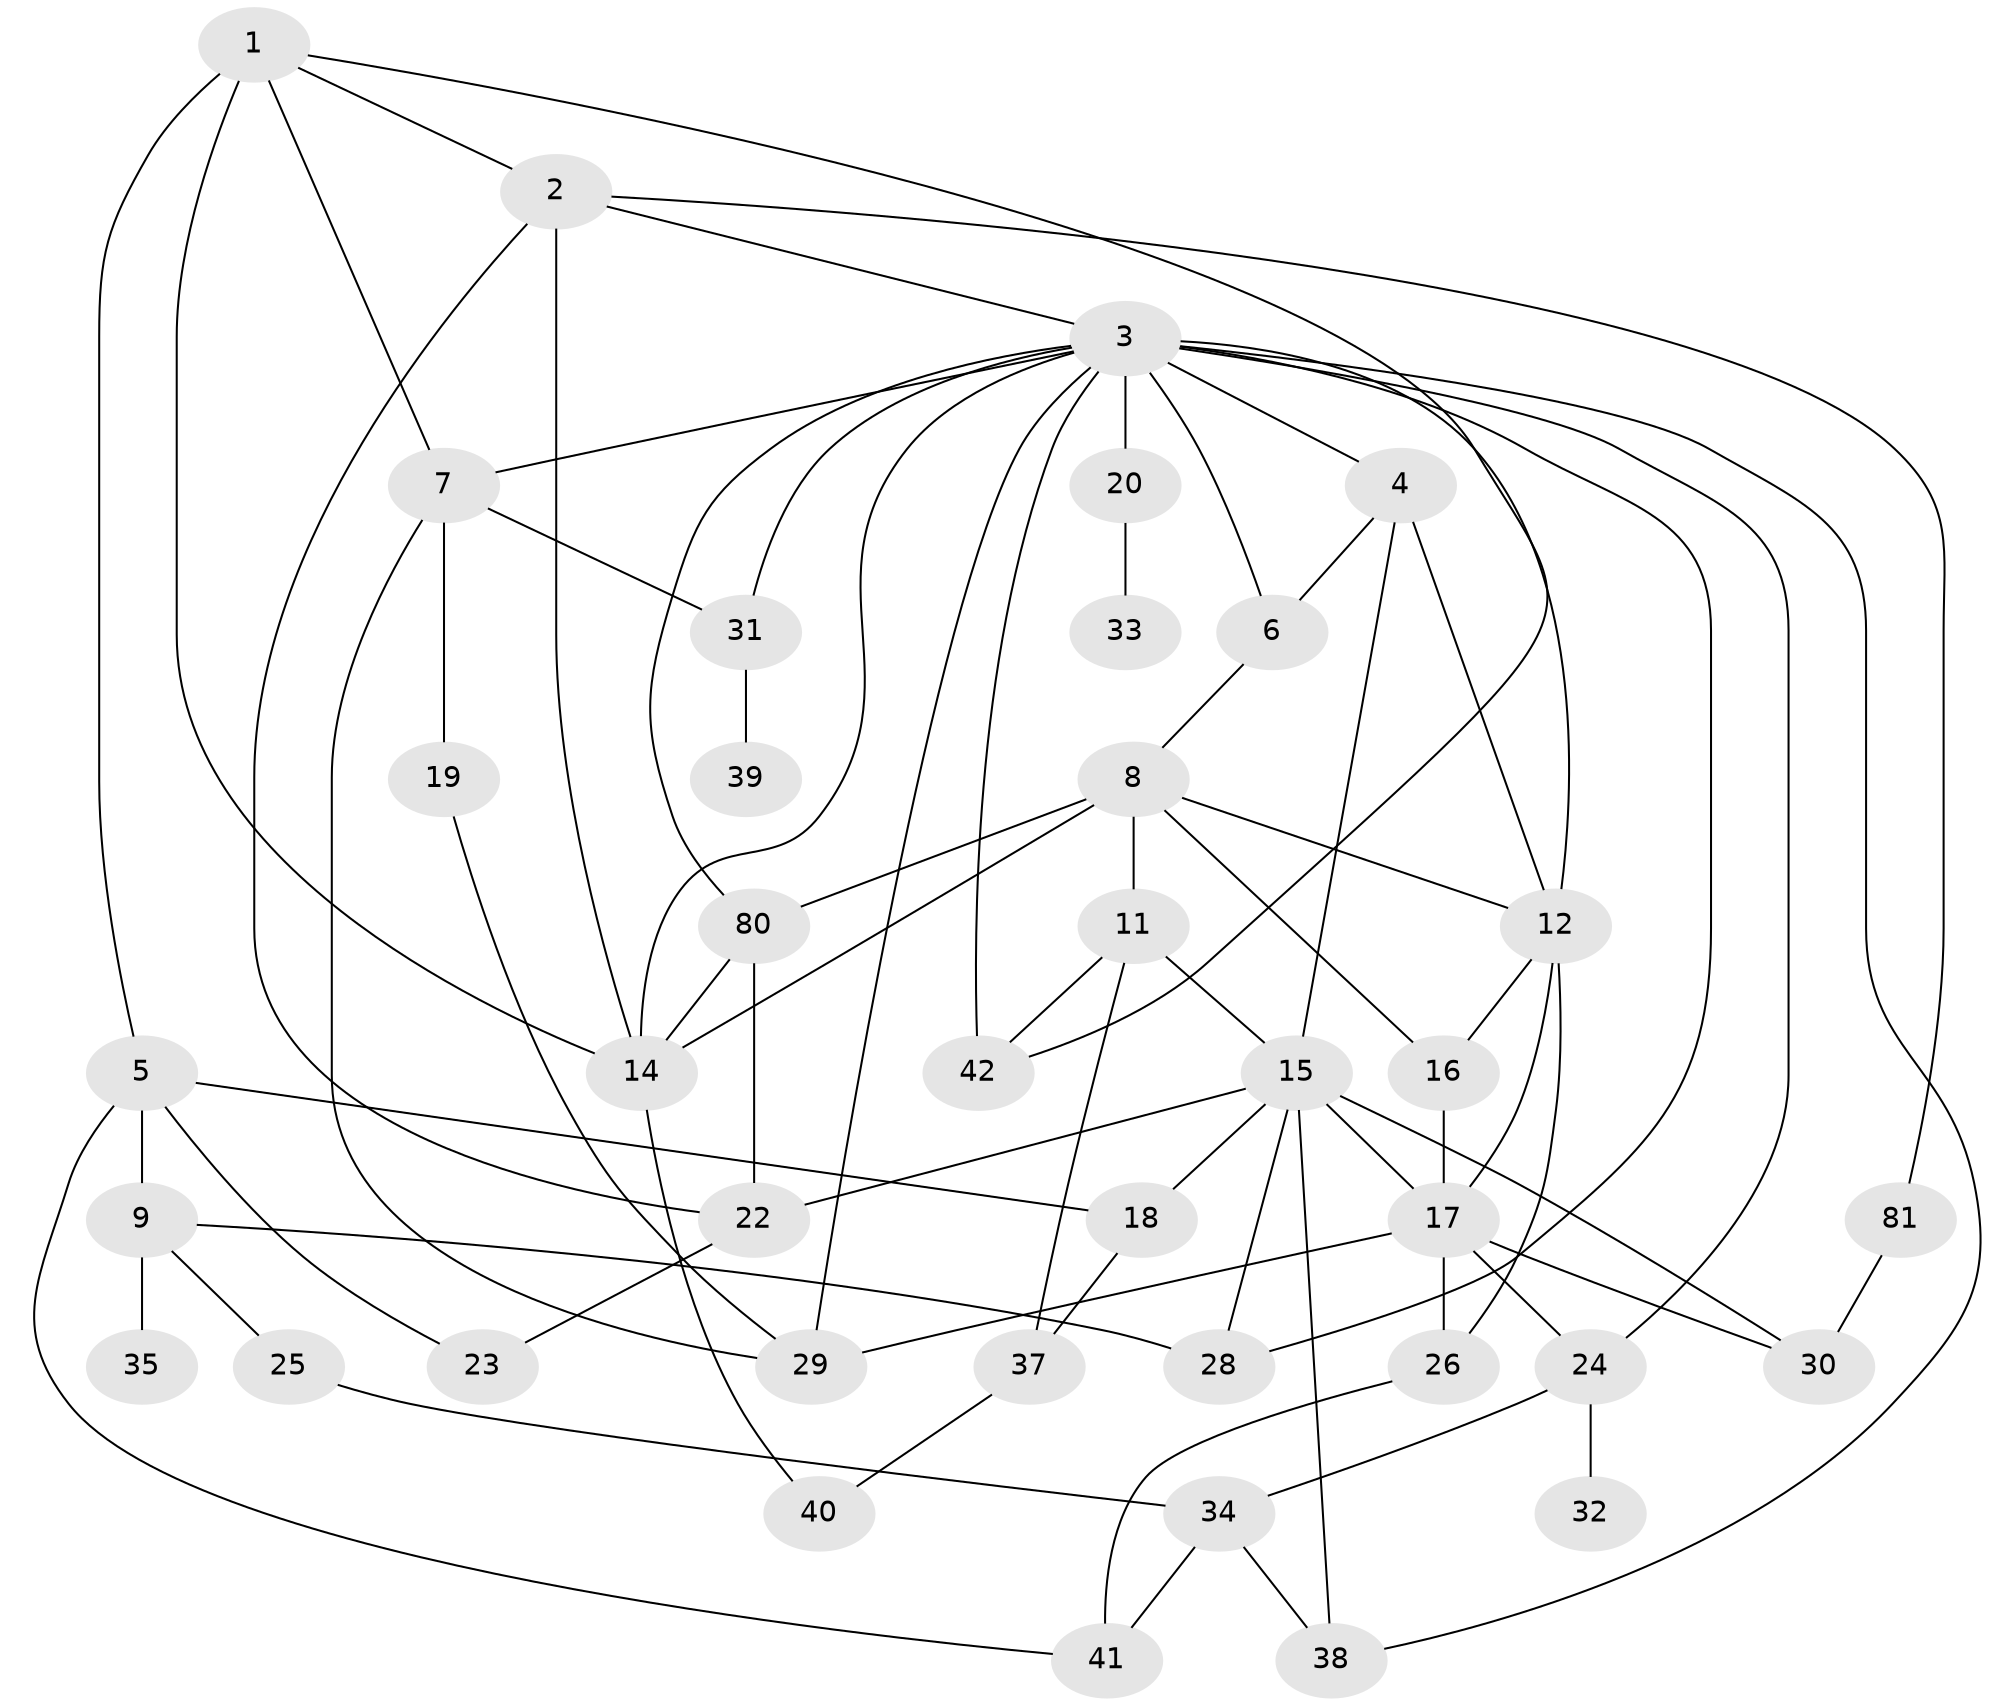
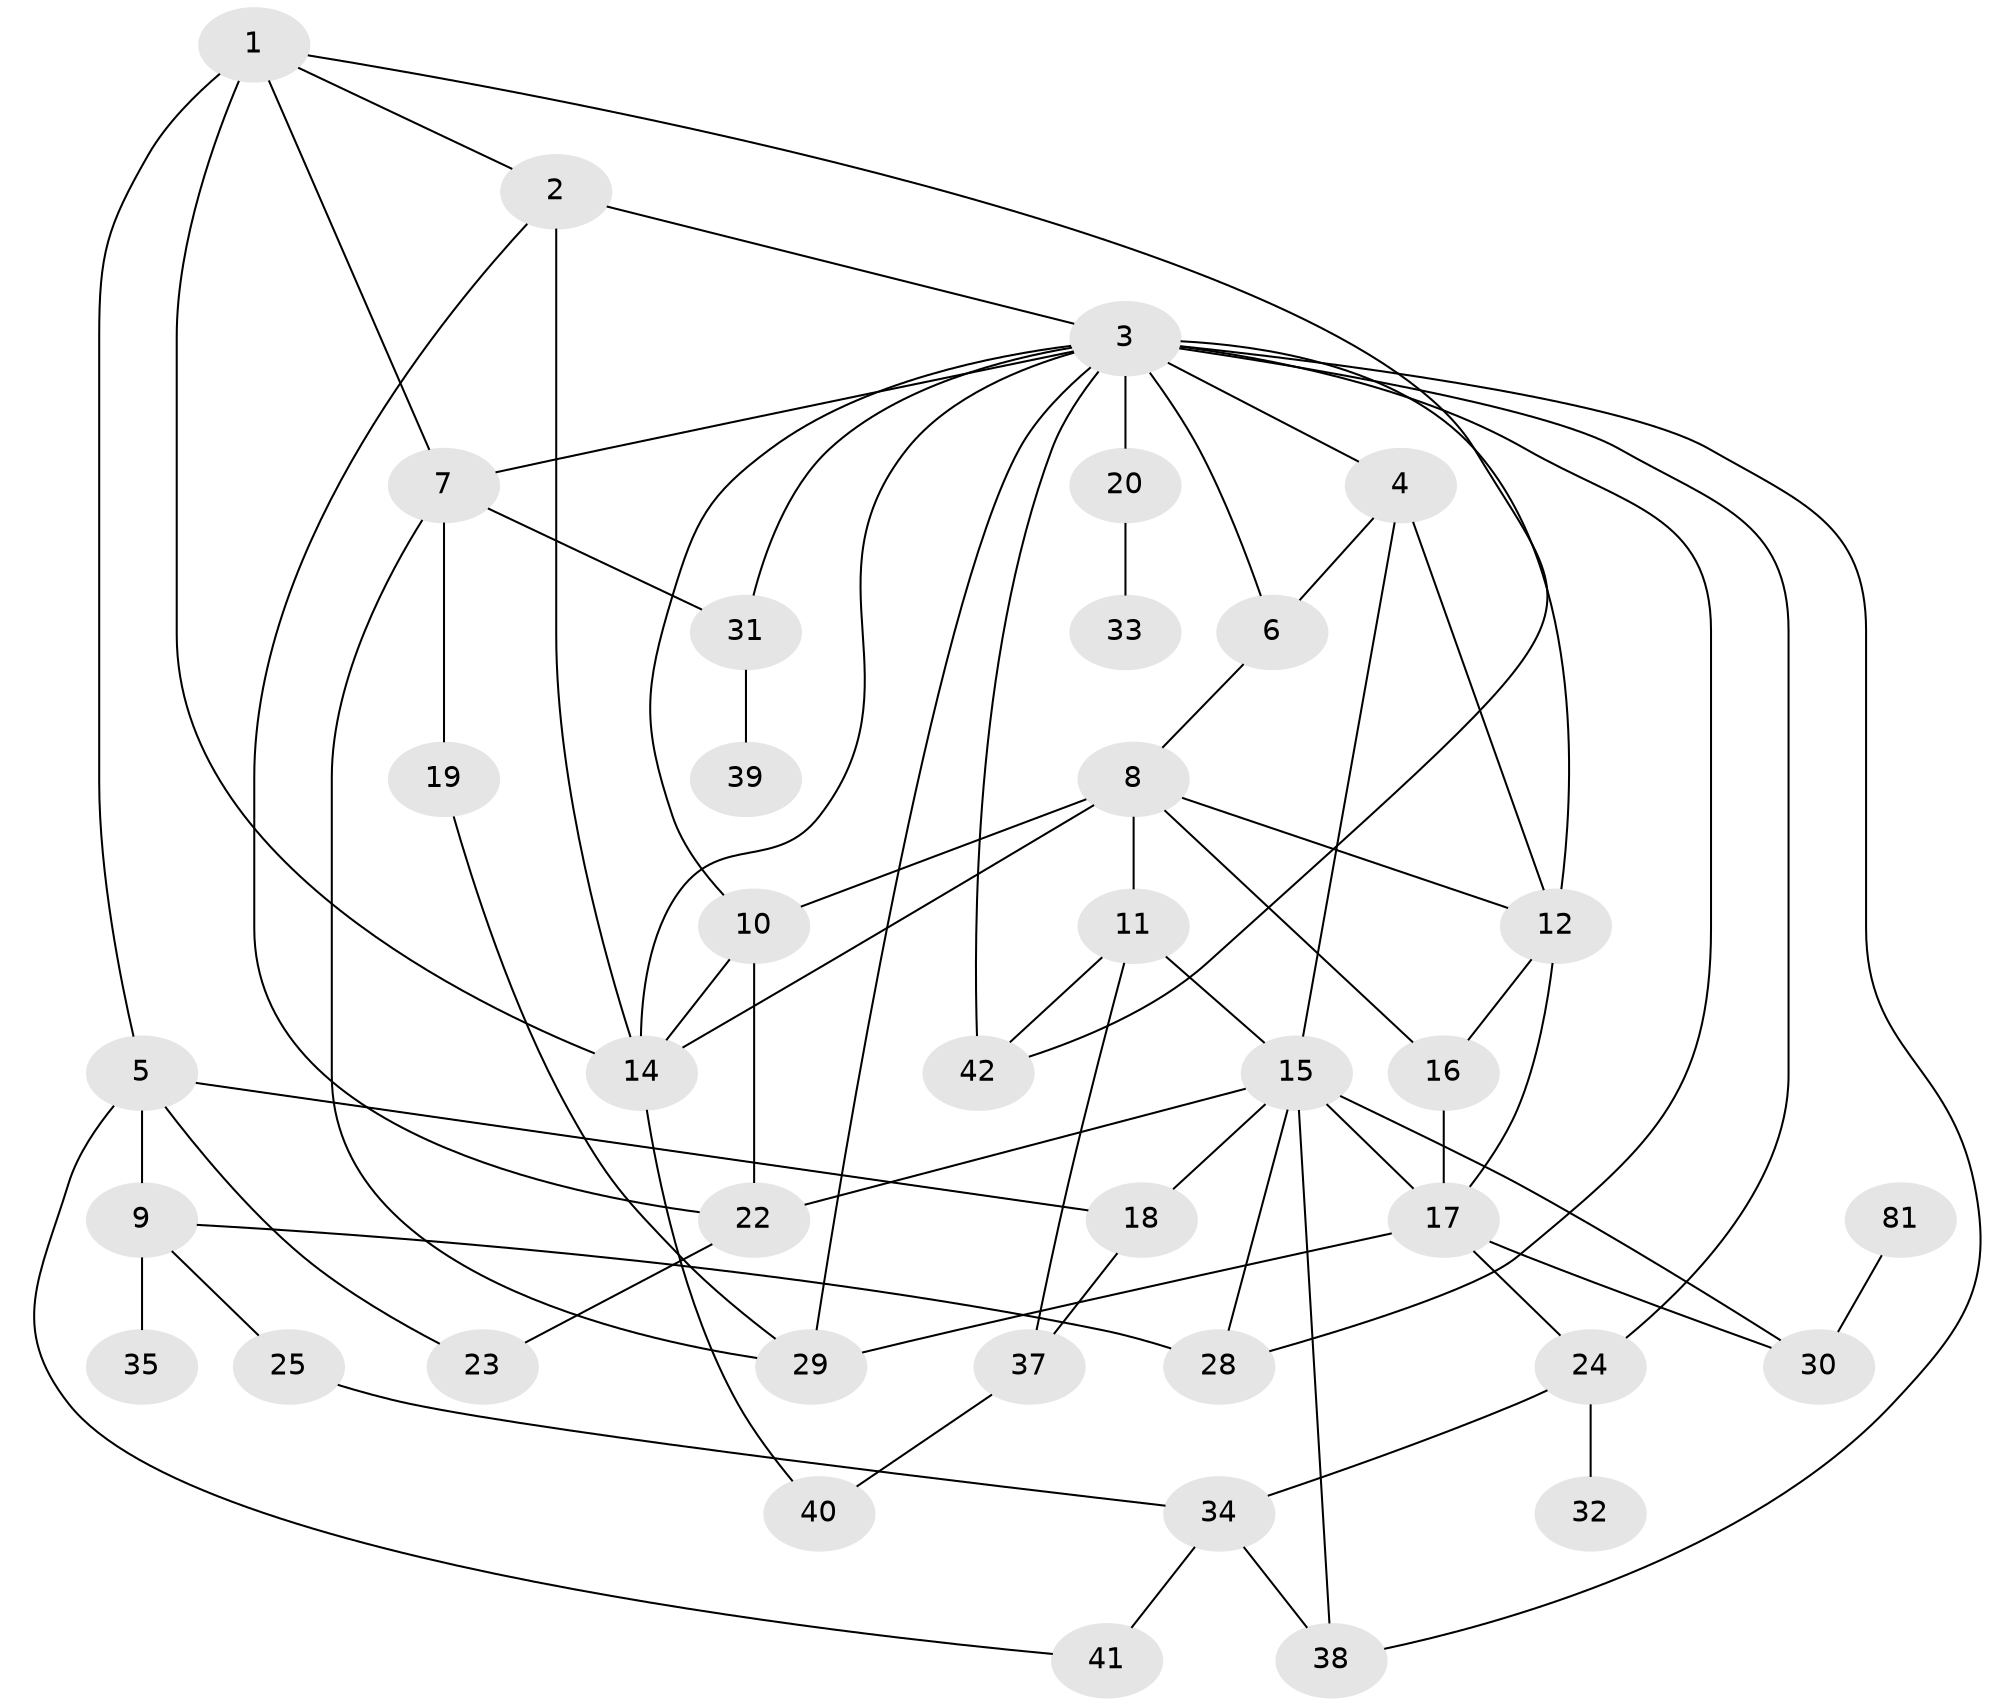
(1637, 333) -> none
(754, 926) -> (754, 926)
(1444, 1367) -> none
